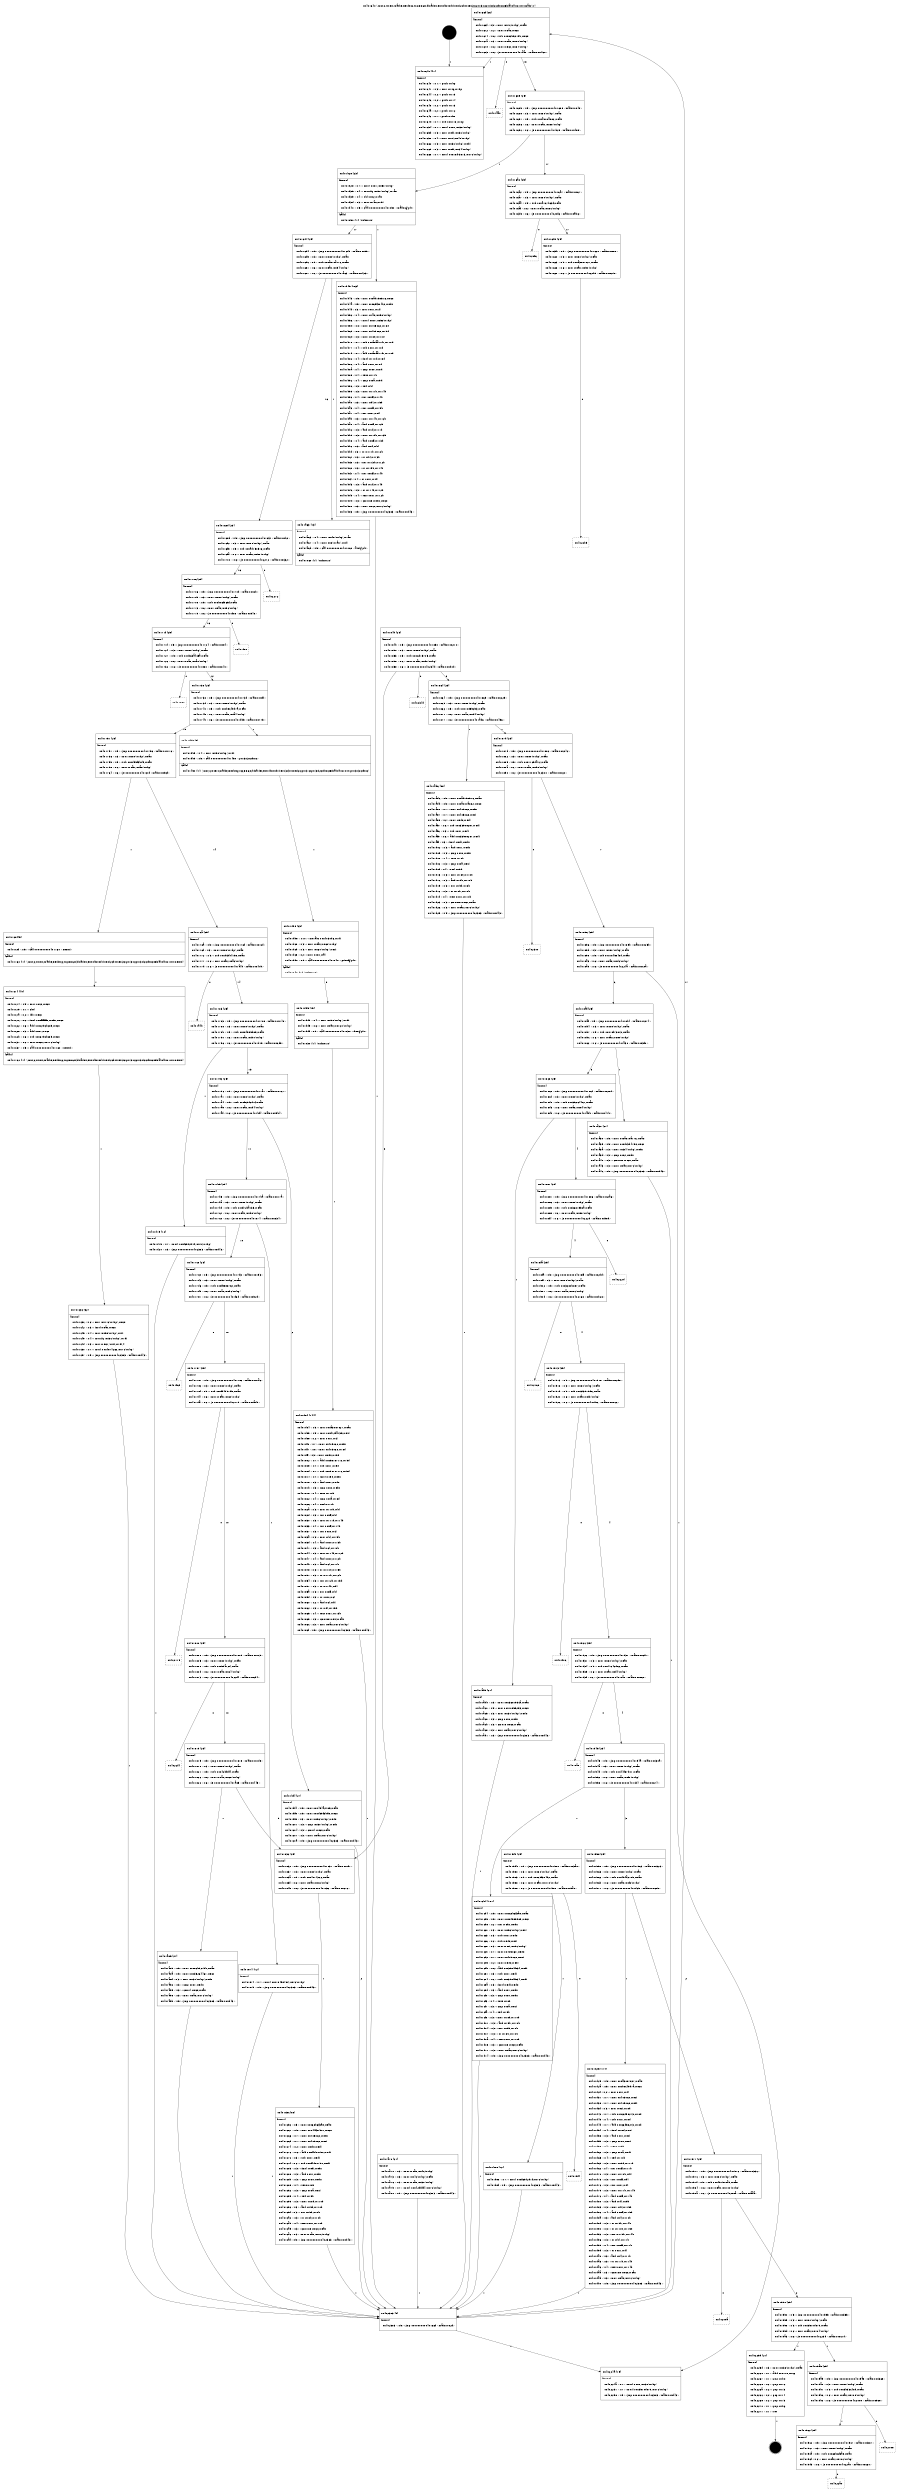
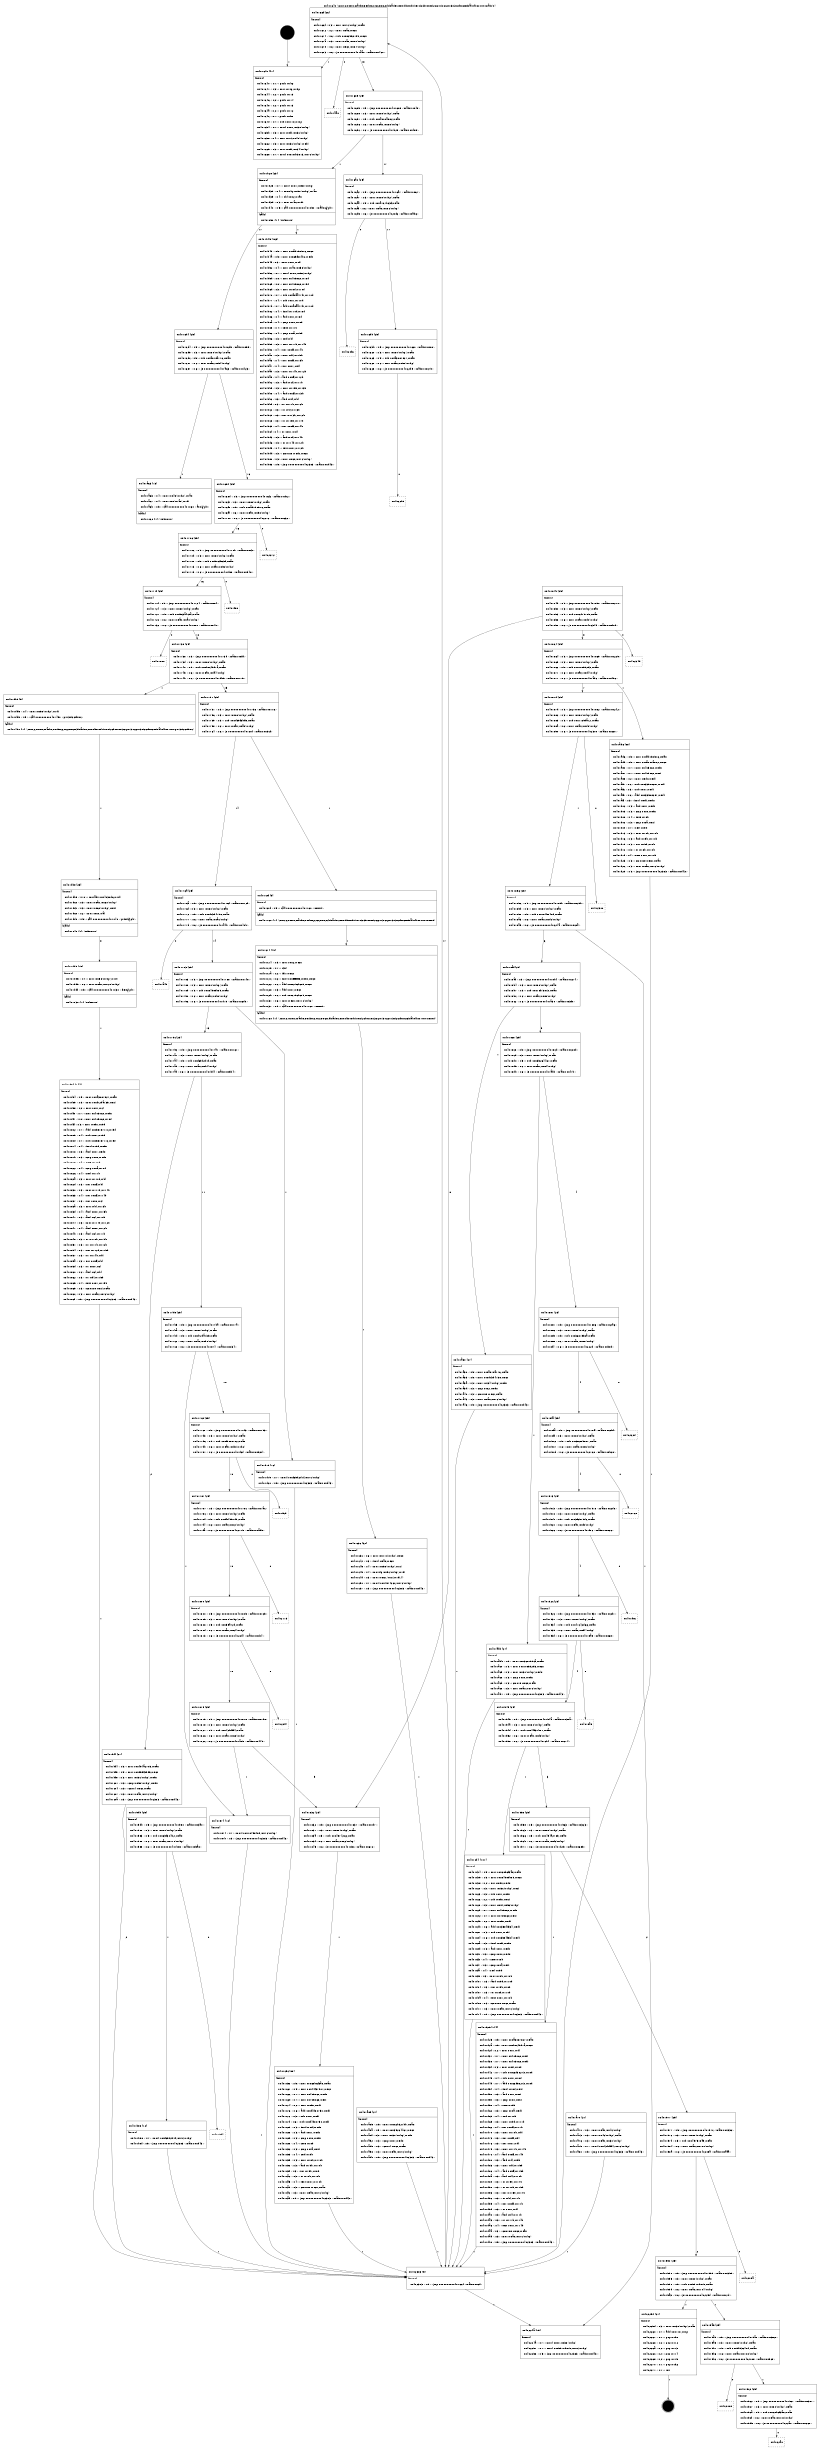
(376, 1416) -> none
(212, 1868) -> (240, 1780)
